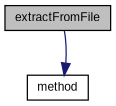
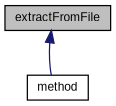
(66, 47) -> (50, 59)
